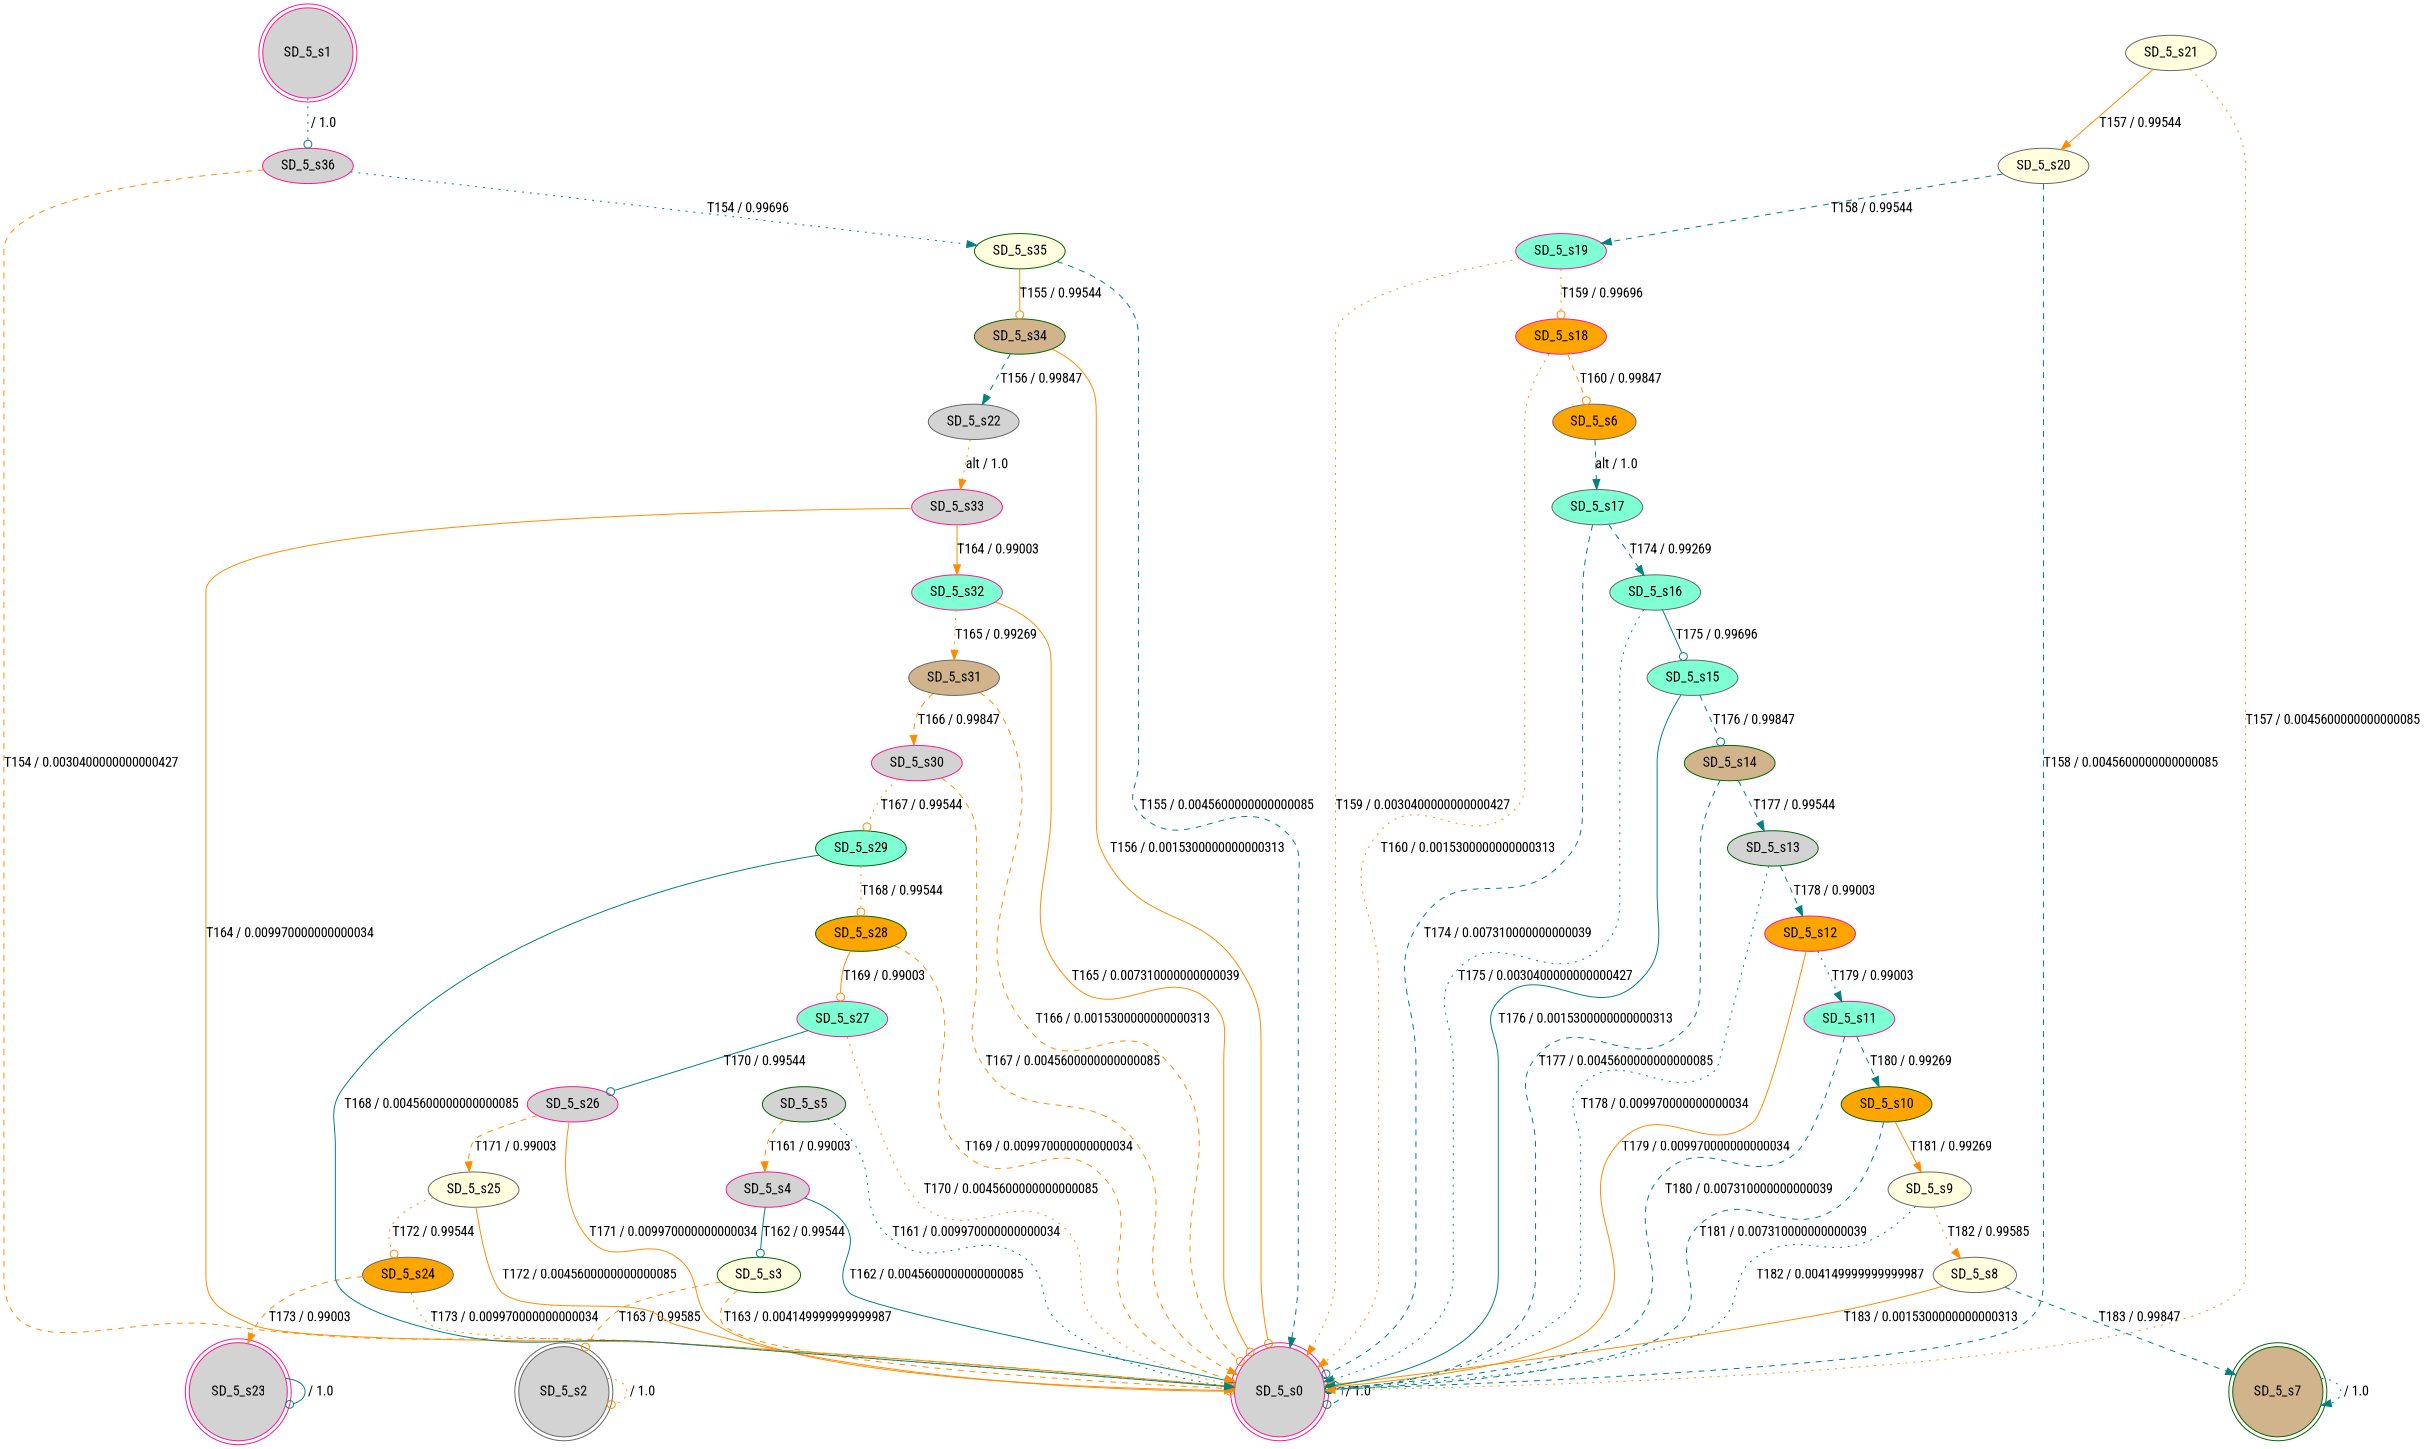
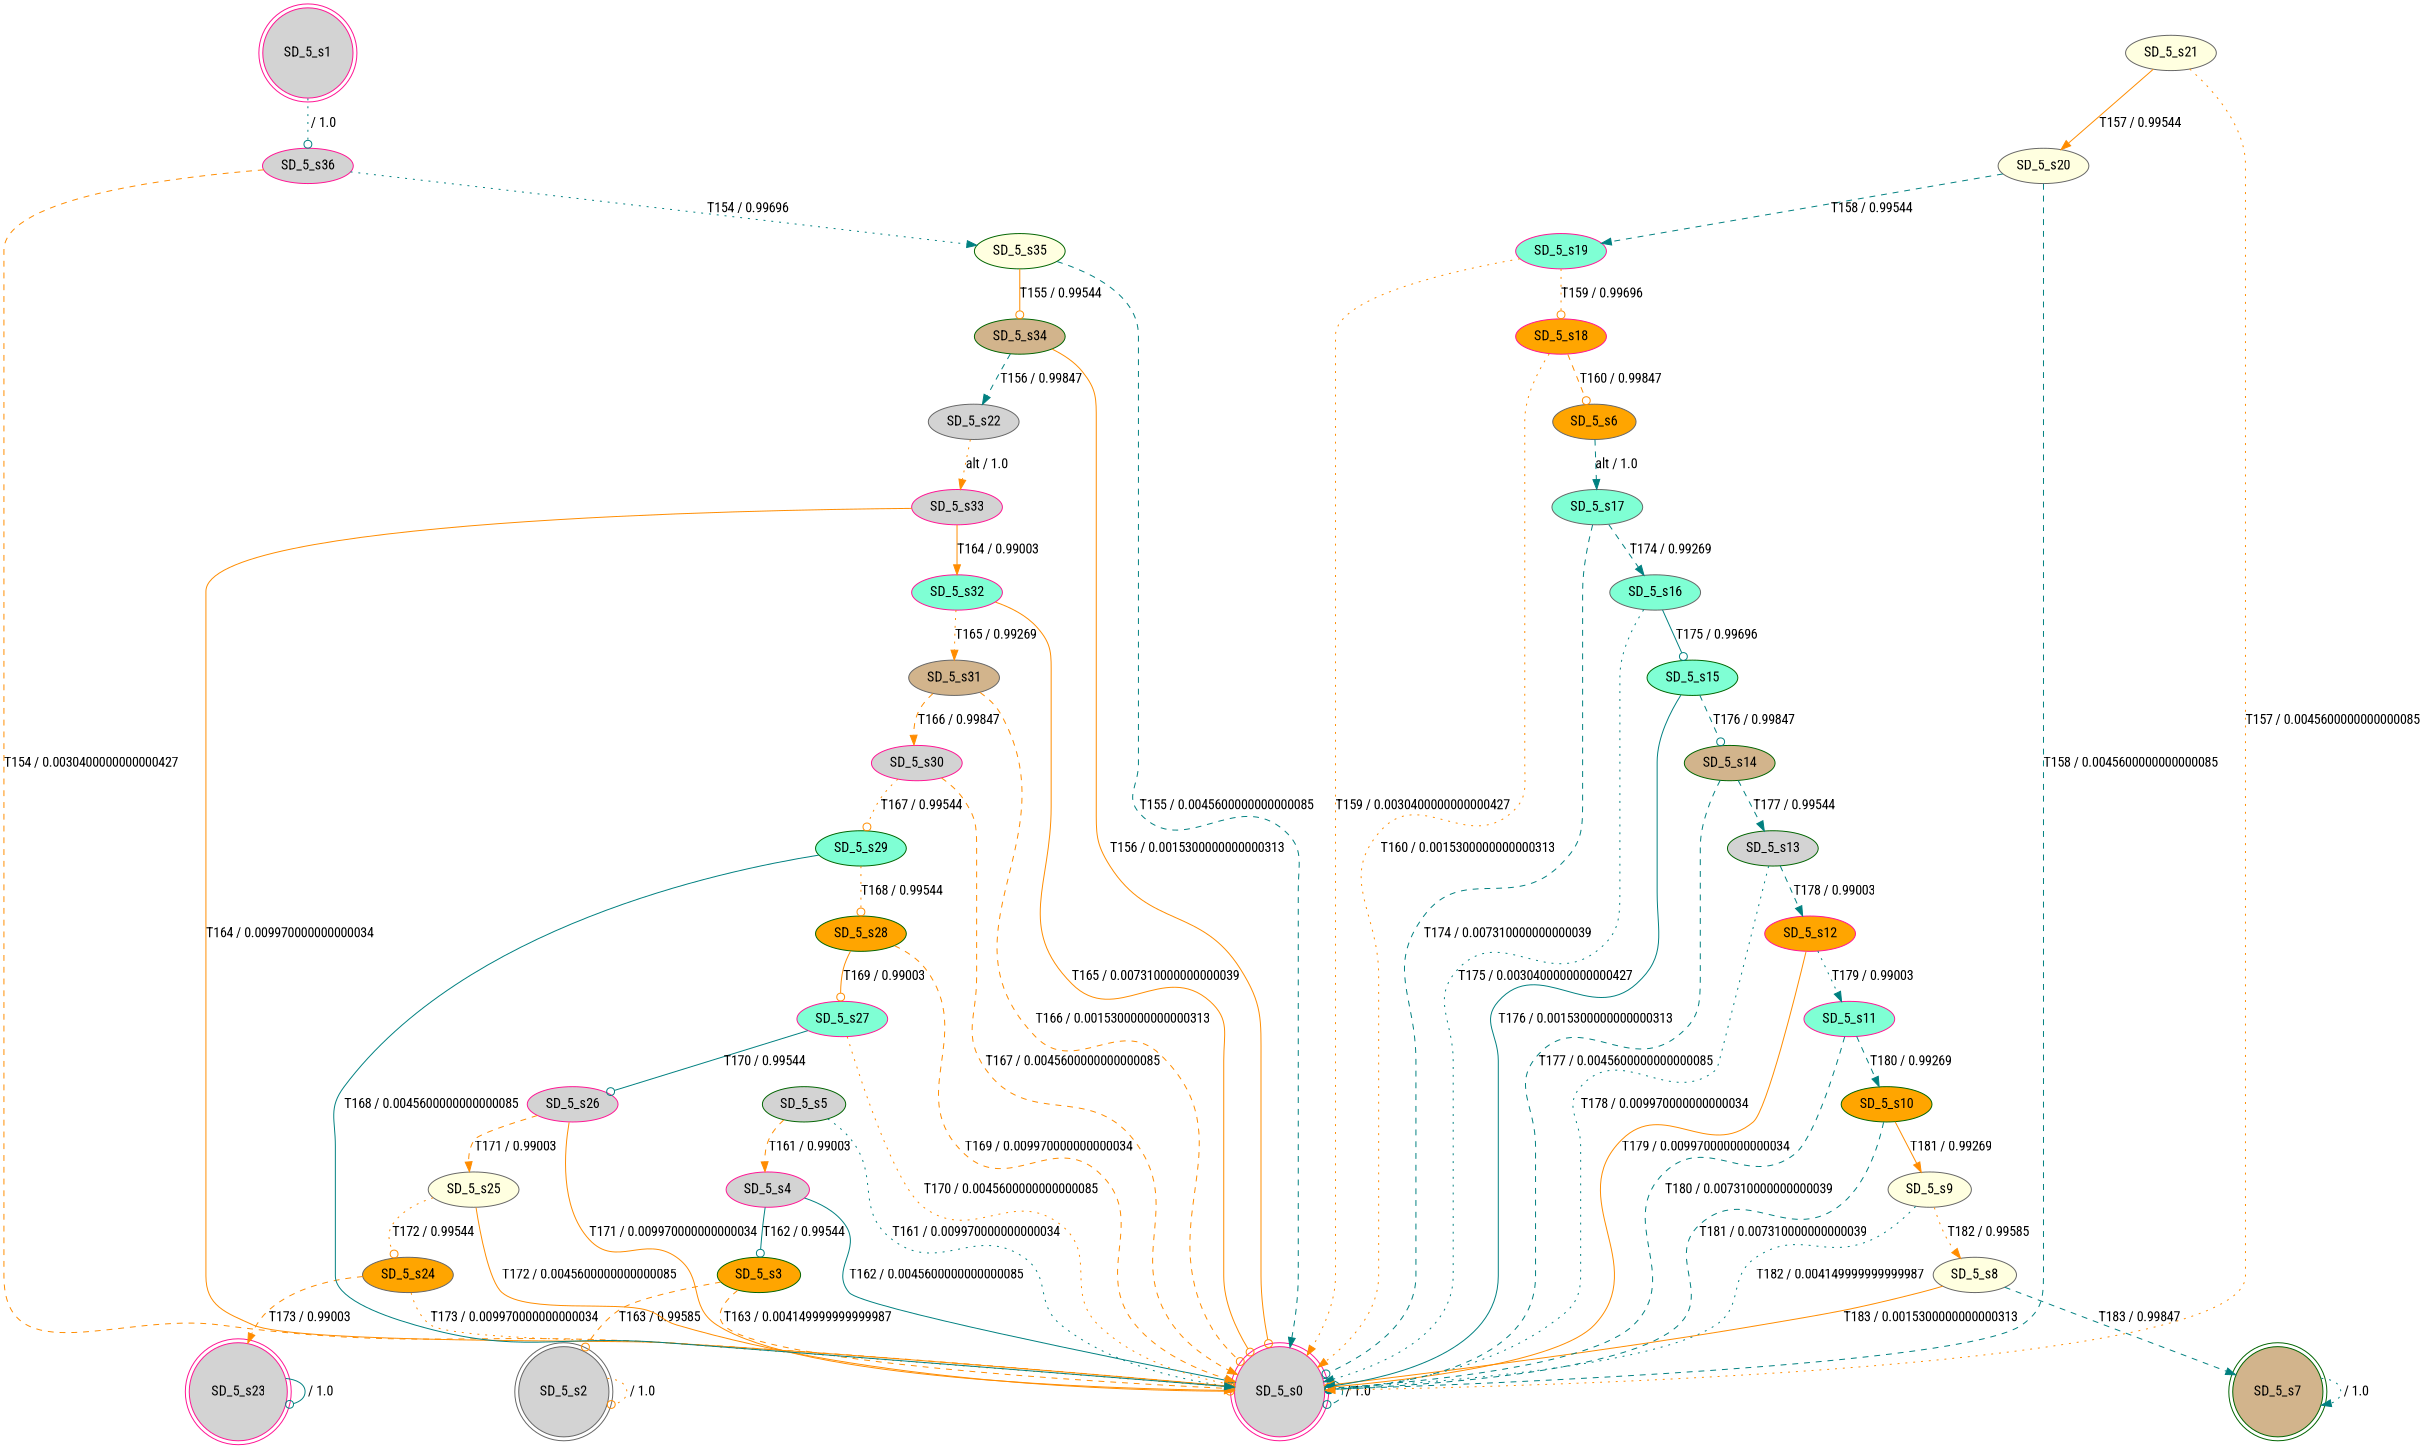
(1692, 678) -> (1692, 678)
(759, 1275) -> (759, 1275)
